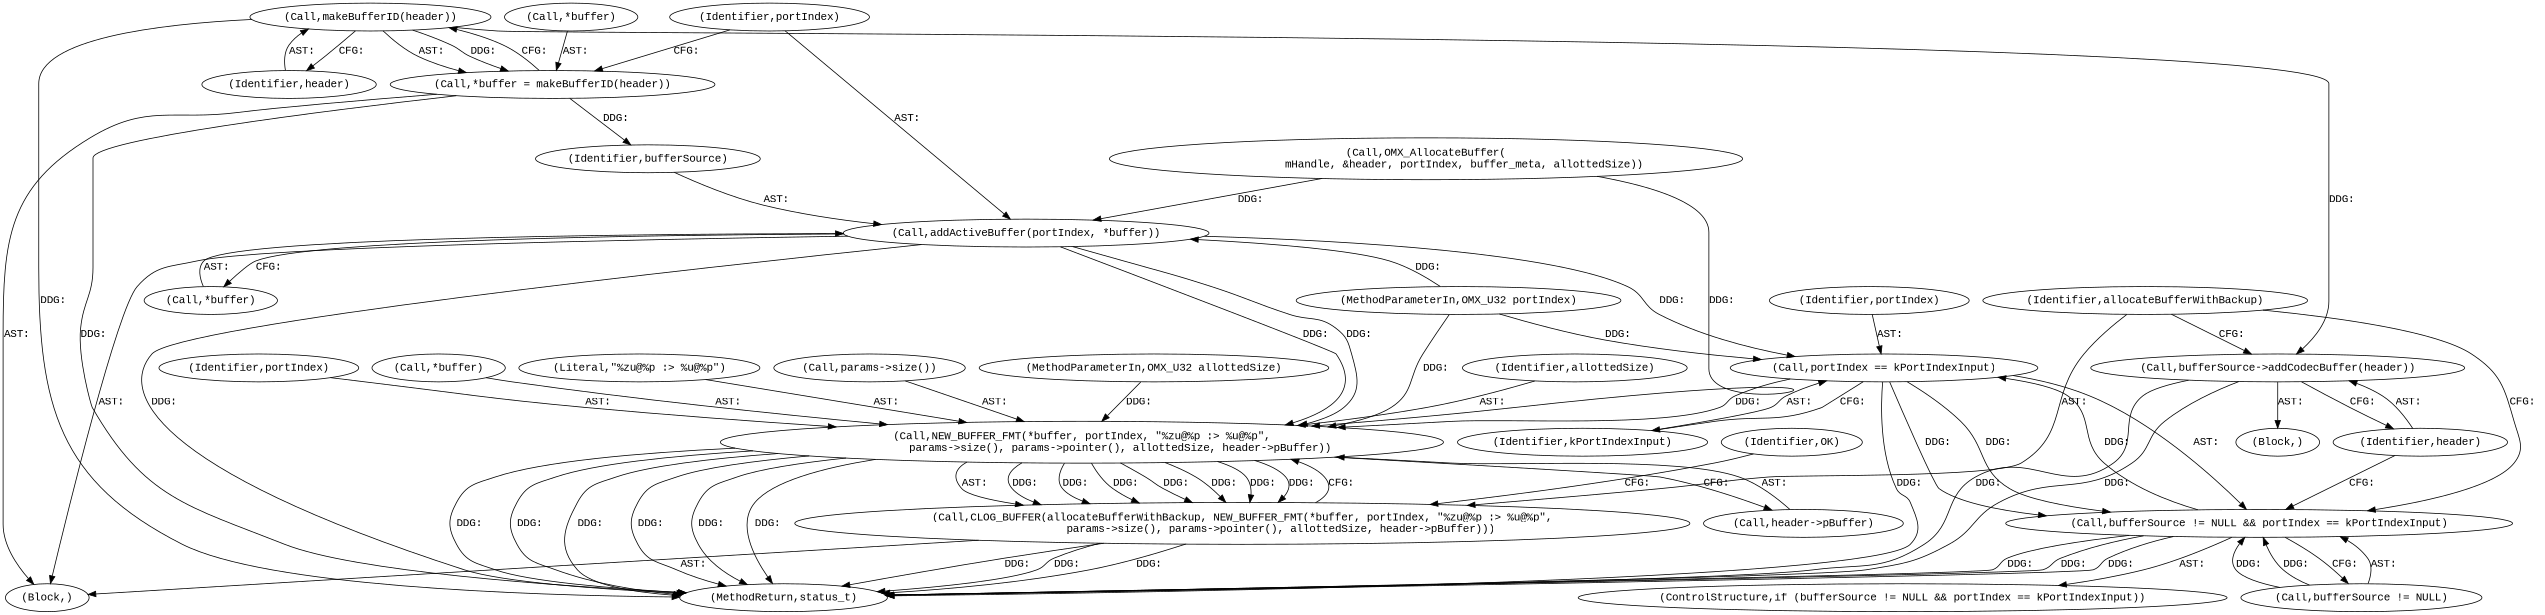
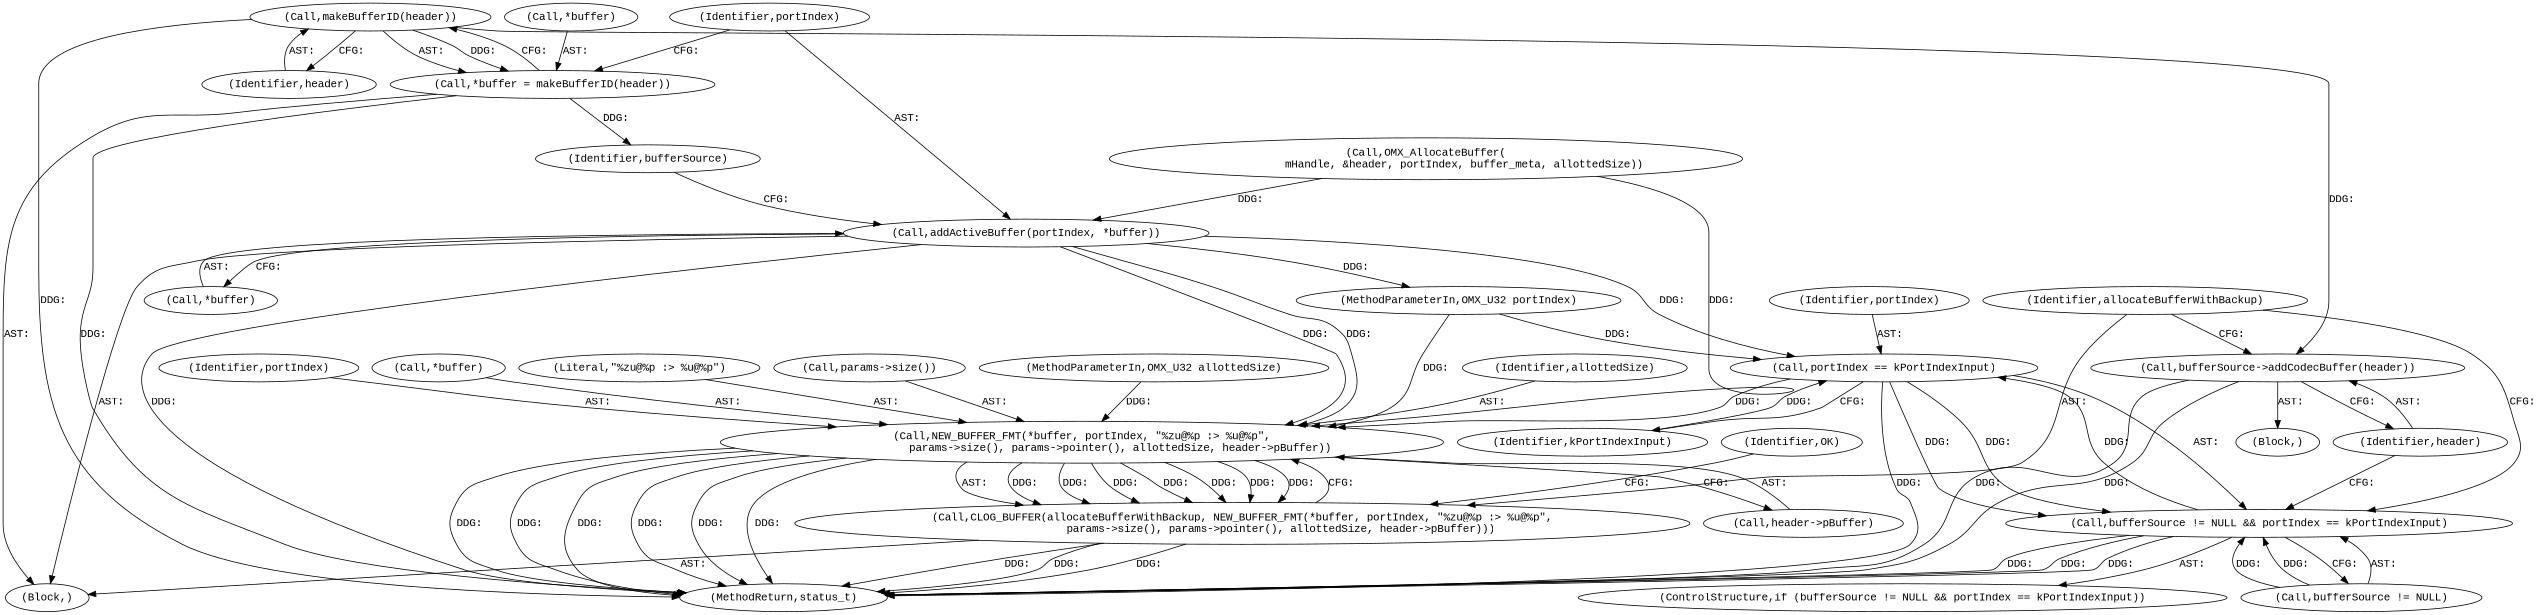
(780, 199) -> (780, 199)
(1323, 249) -> (1276, 259)
(1803, 402) -> (1803, 402)
